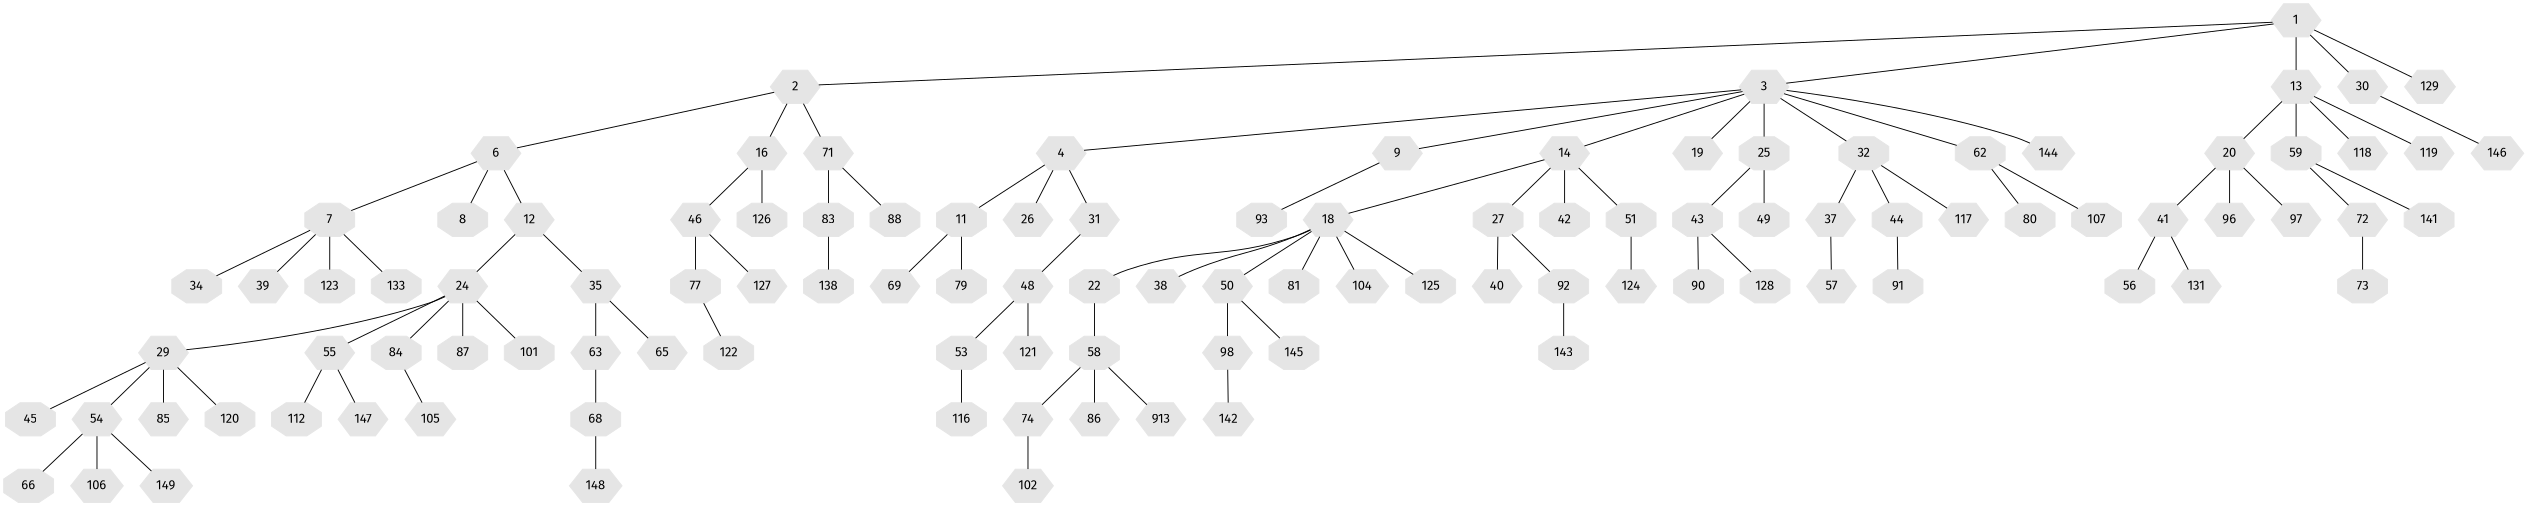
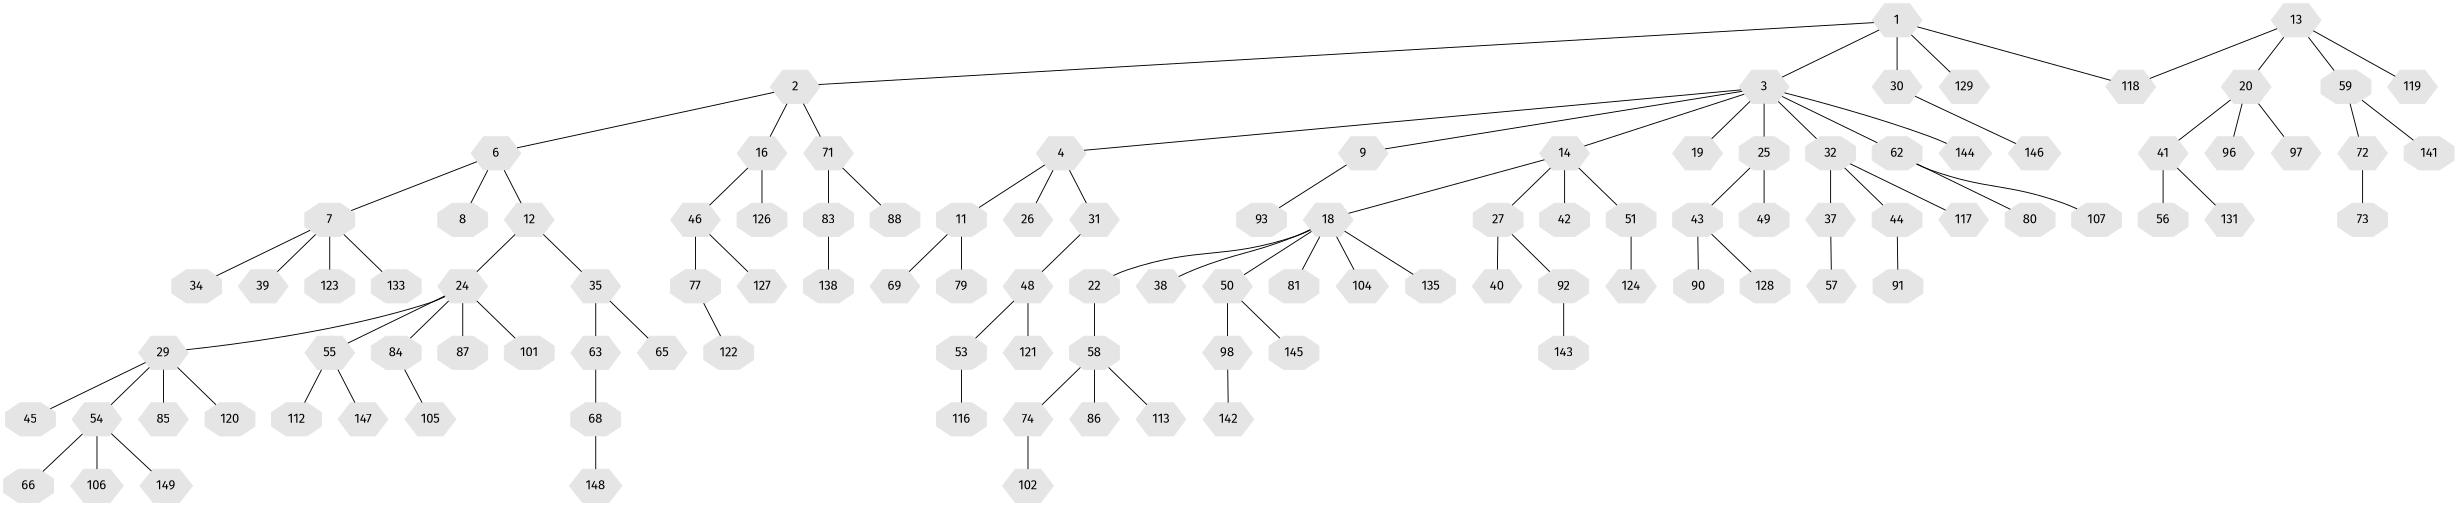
(2296, 54) -> (2014, 54)
(1431, 286) -> (1431, 286)
(1161, 419) -> (1161, 419)
